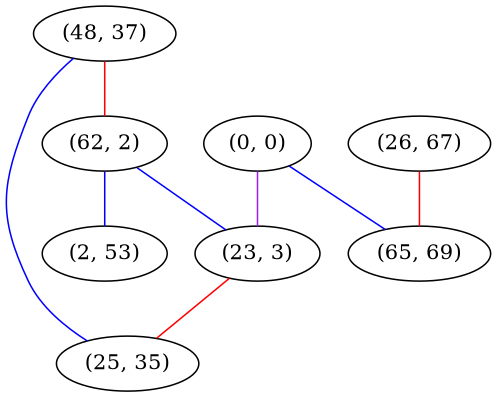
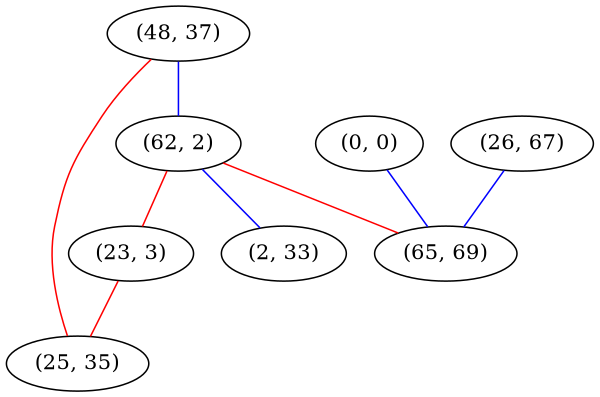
(105, 89) -> (178, 89)
none -> (311, 198)
(181, 199) -> (155, 199)
(258, 199) -> none
(419, 199) -> (484, 199)
(7, 204) -> (65, 185)
(105, 254) -> (284, 254)
